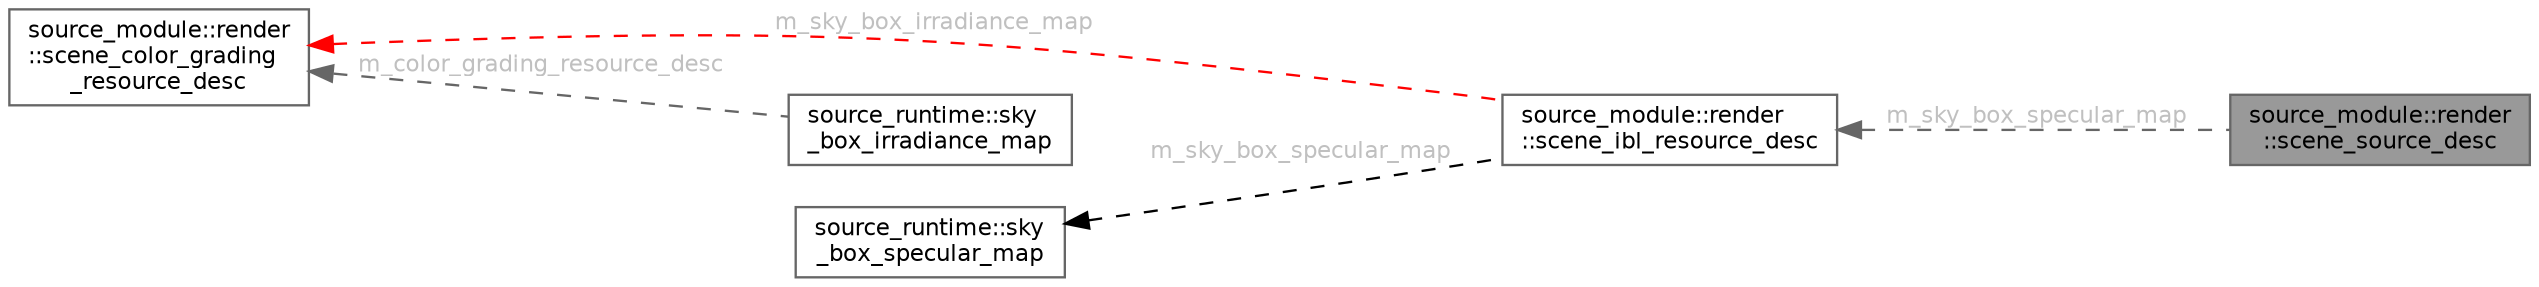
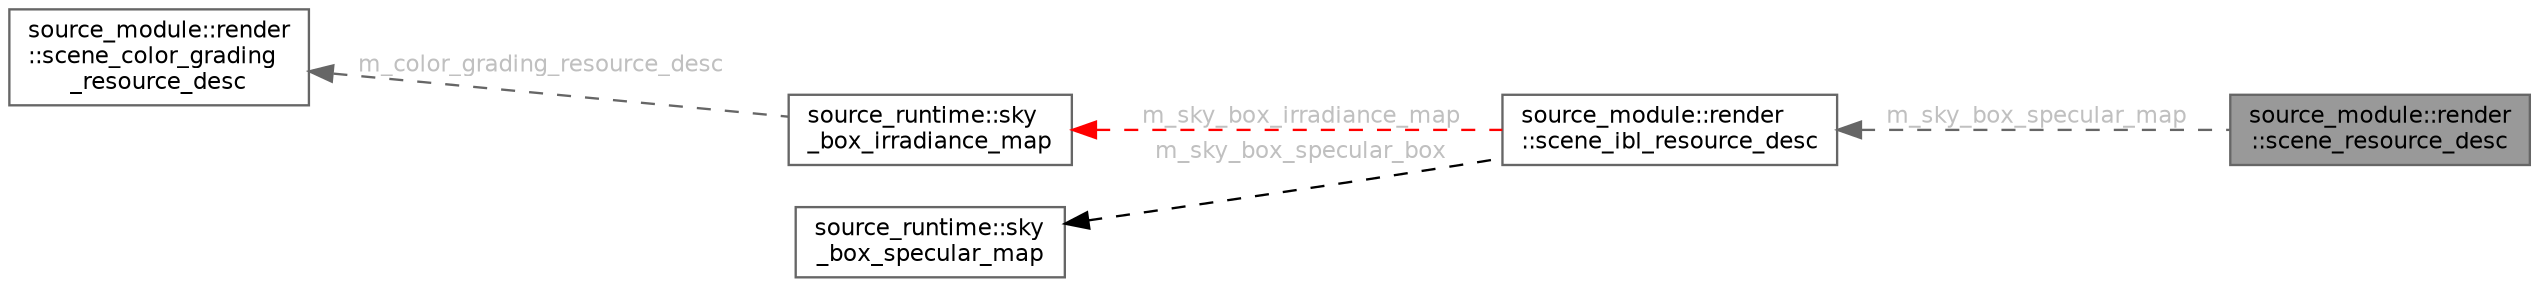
(919, 41) -> (1299, 130)
(2380, 130) -> (2380, 130)
(1298, 152) -> (1298, 152)
